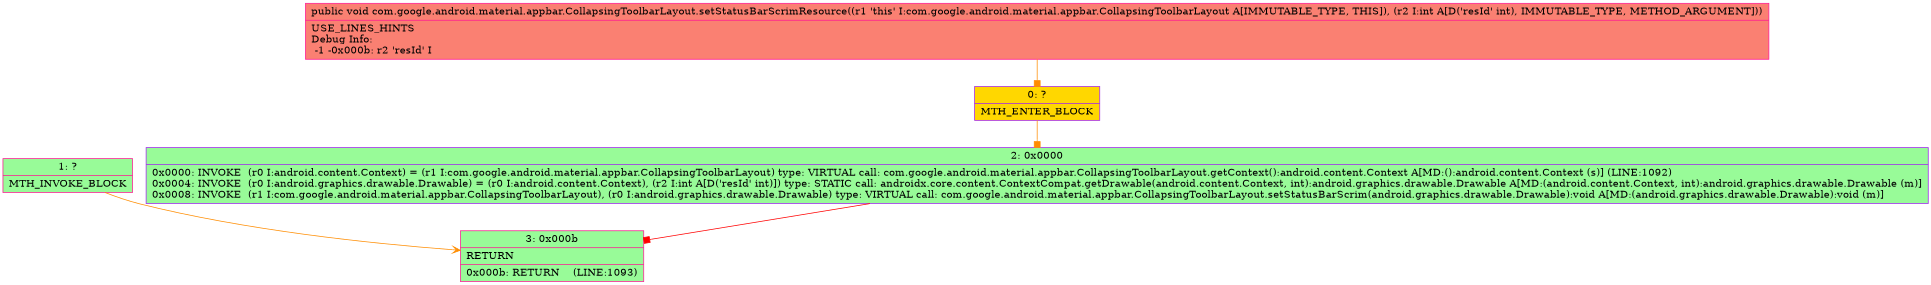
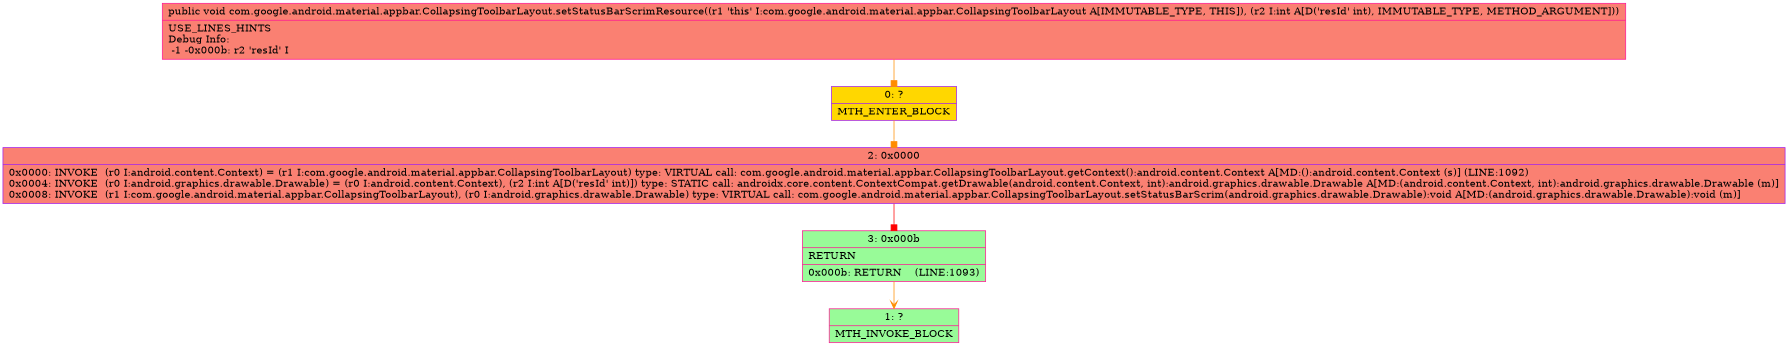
(1037, 176) -> (894, 176)
(277, 230) -> (894, 291)
